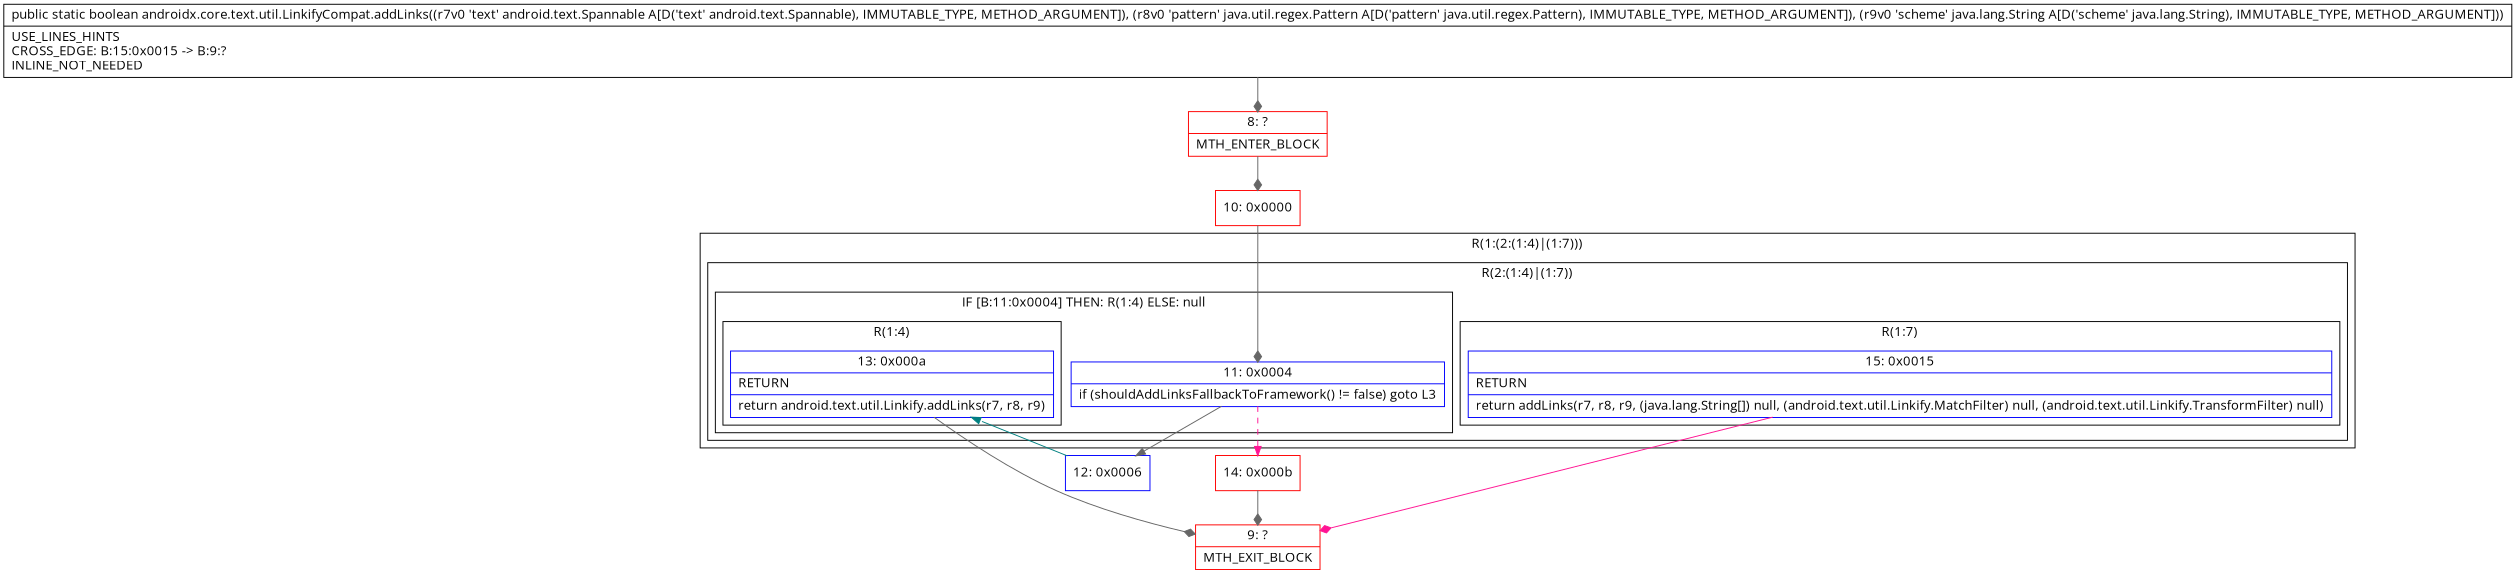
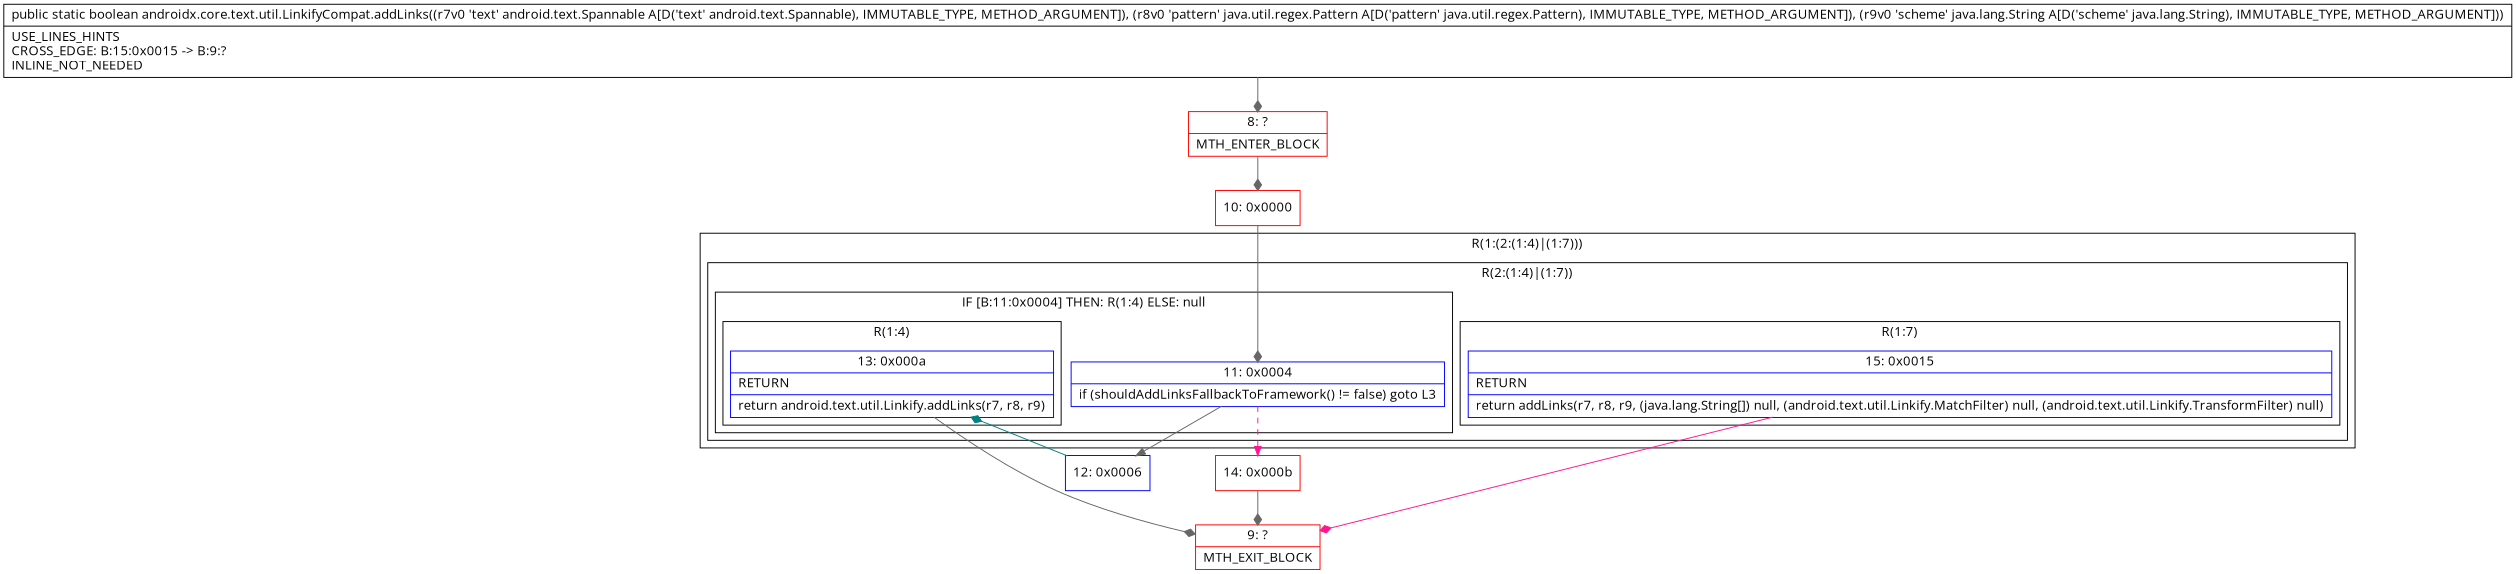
(1025, 439) -> (1025, 439)
